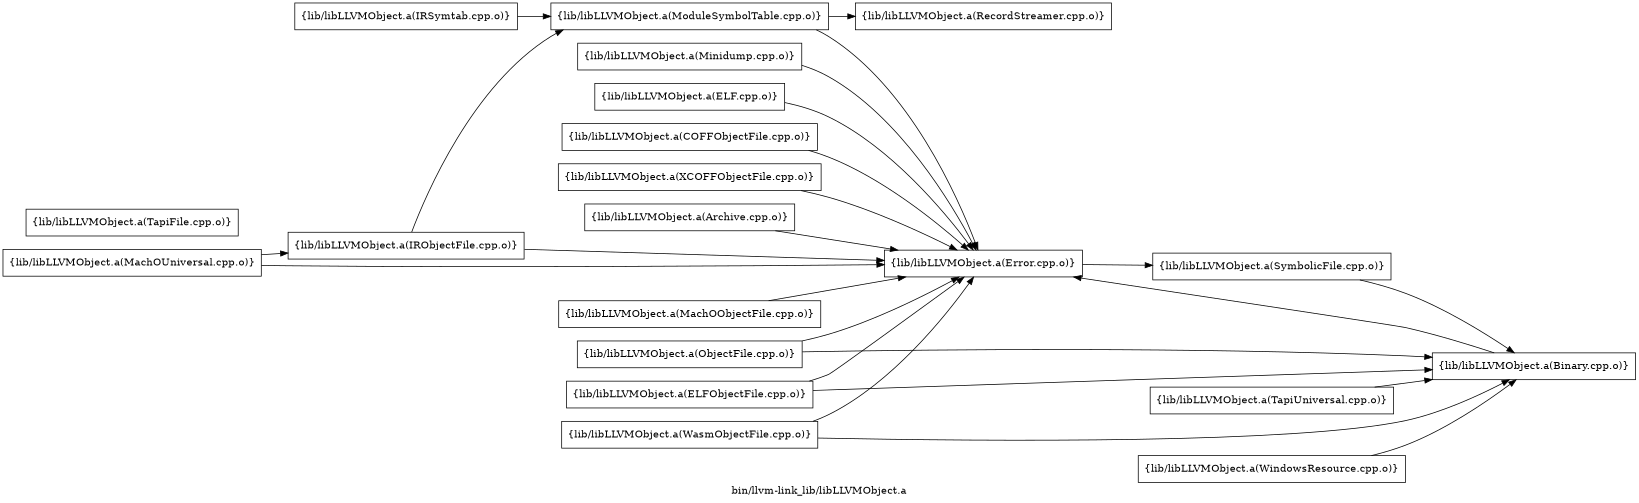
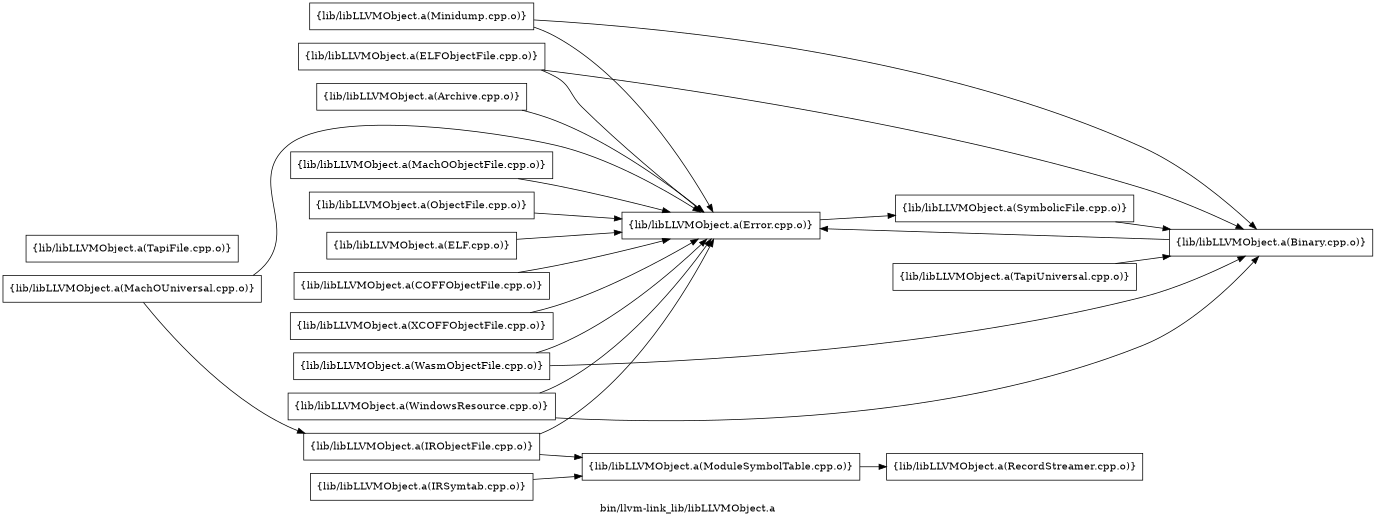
(913, 123) -> (633, 330)
(1113, 350) -> (909, 71)
